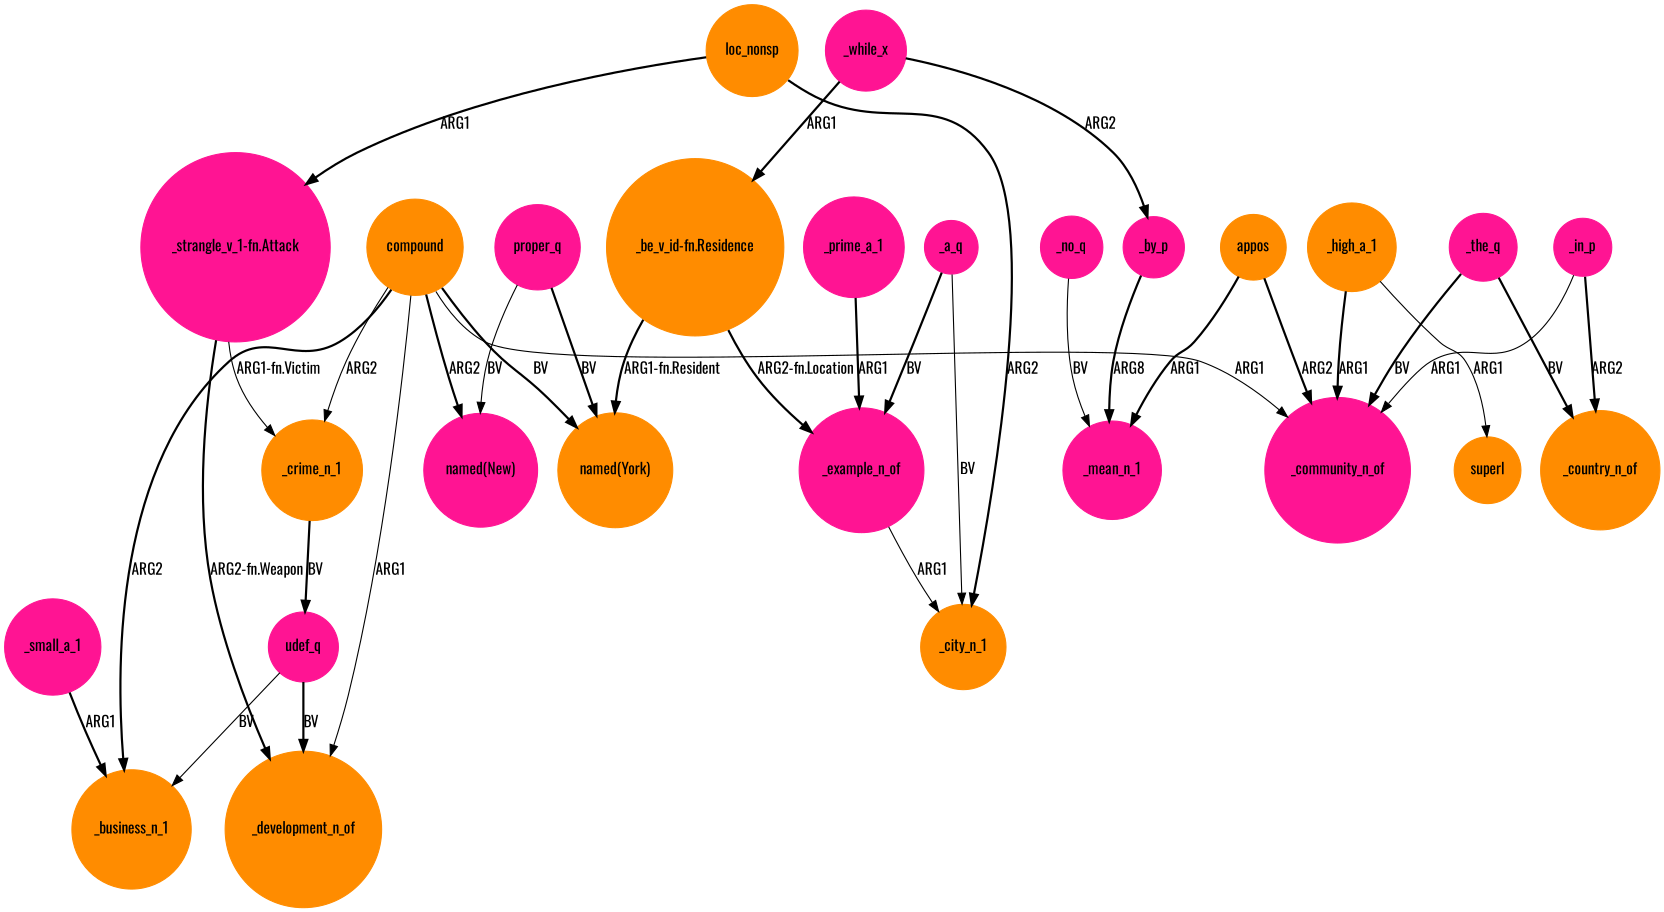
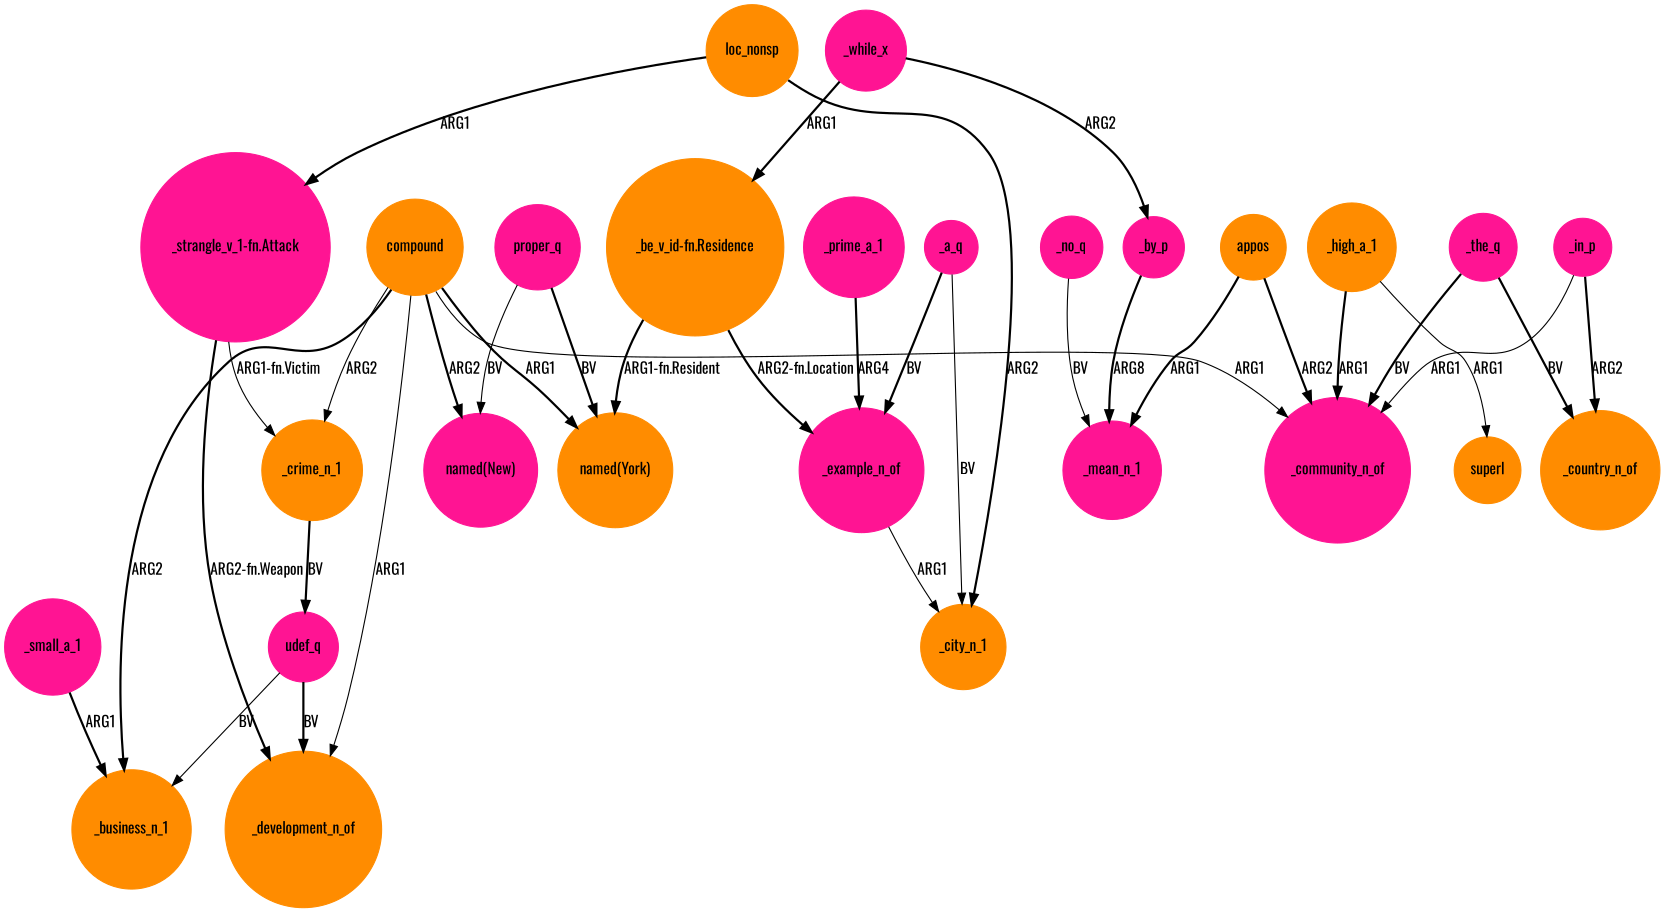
(541, 370) -> (541, 370)
(874, 370) -> (874, 370)
